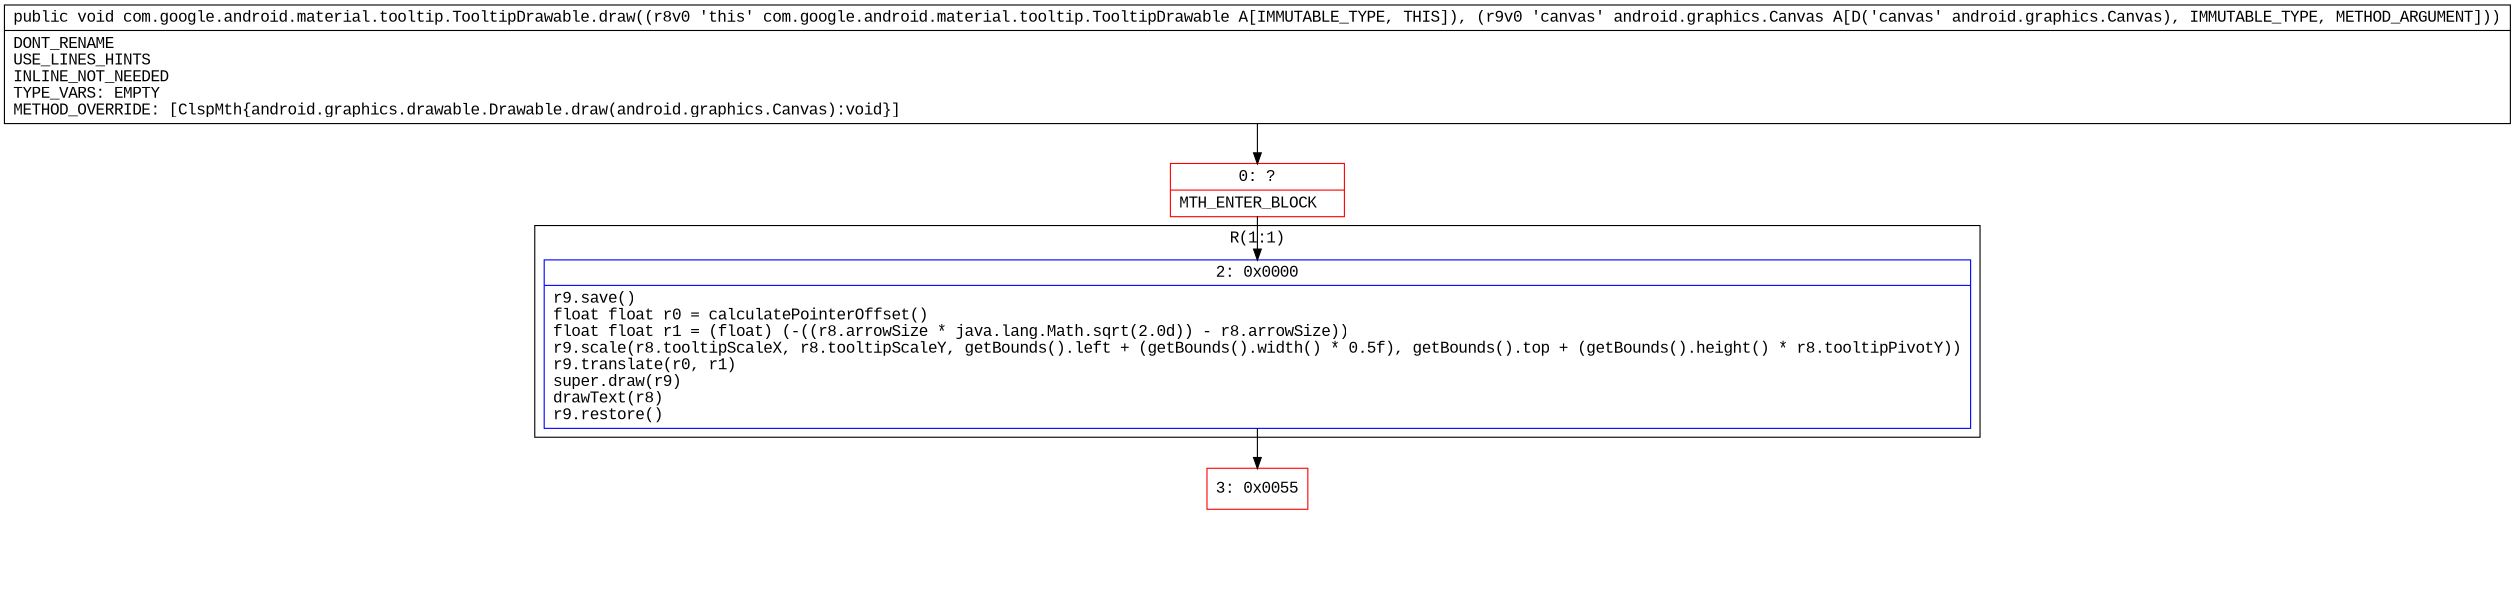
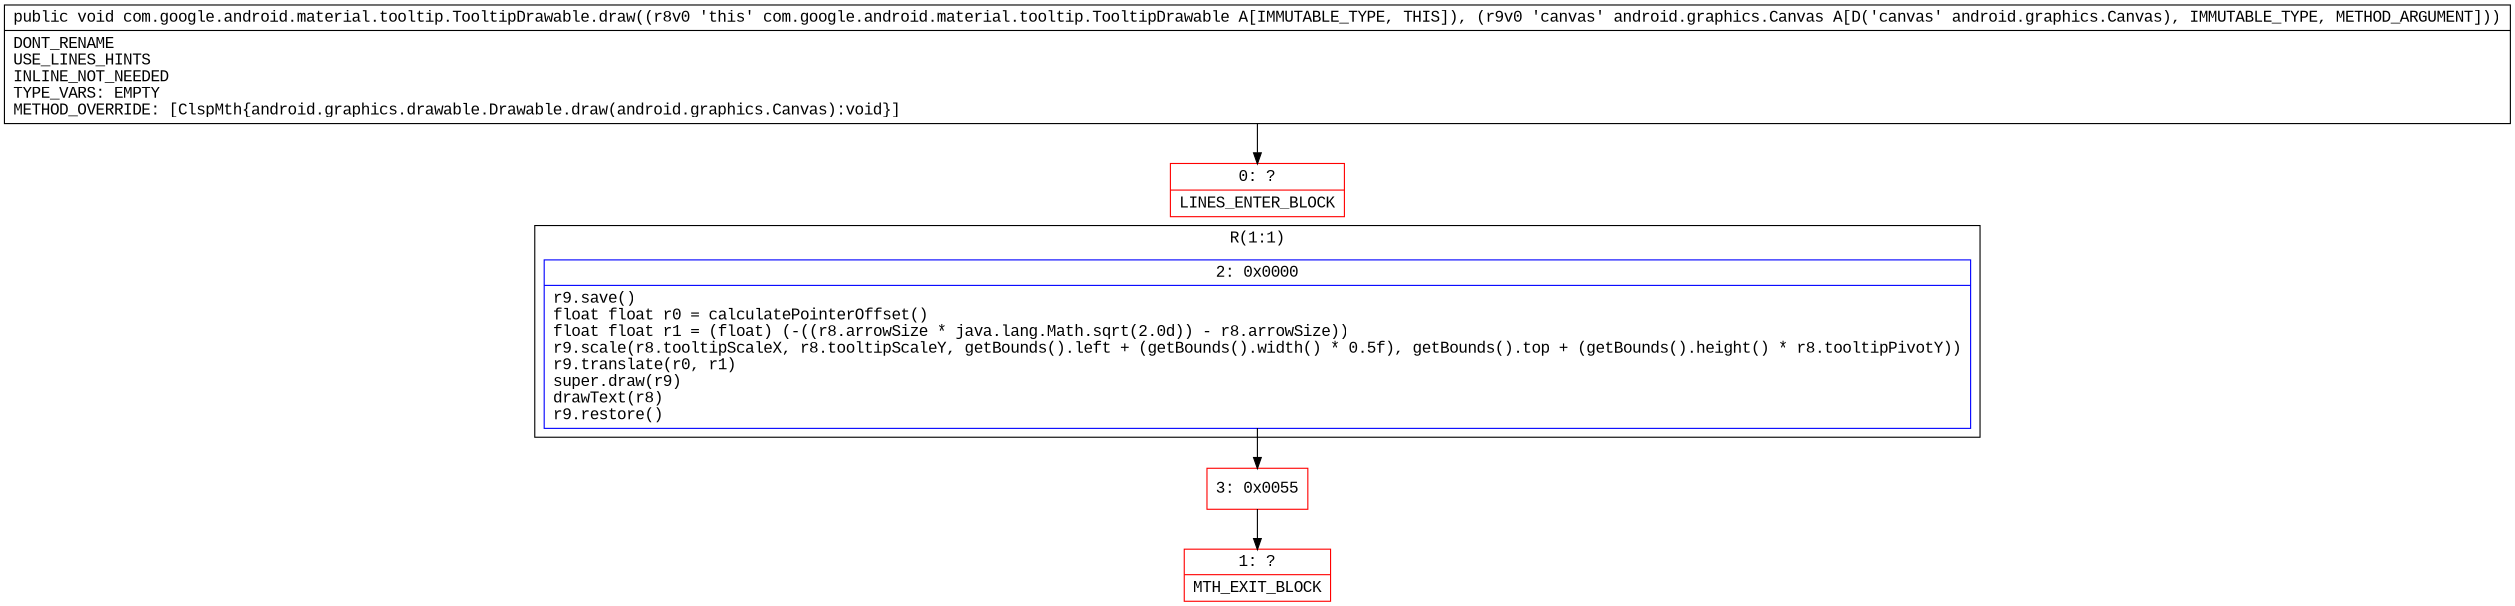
(1248, 203) -> (1257, 203)
(1257, 233) -> none
none -> (1257, 575)
